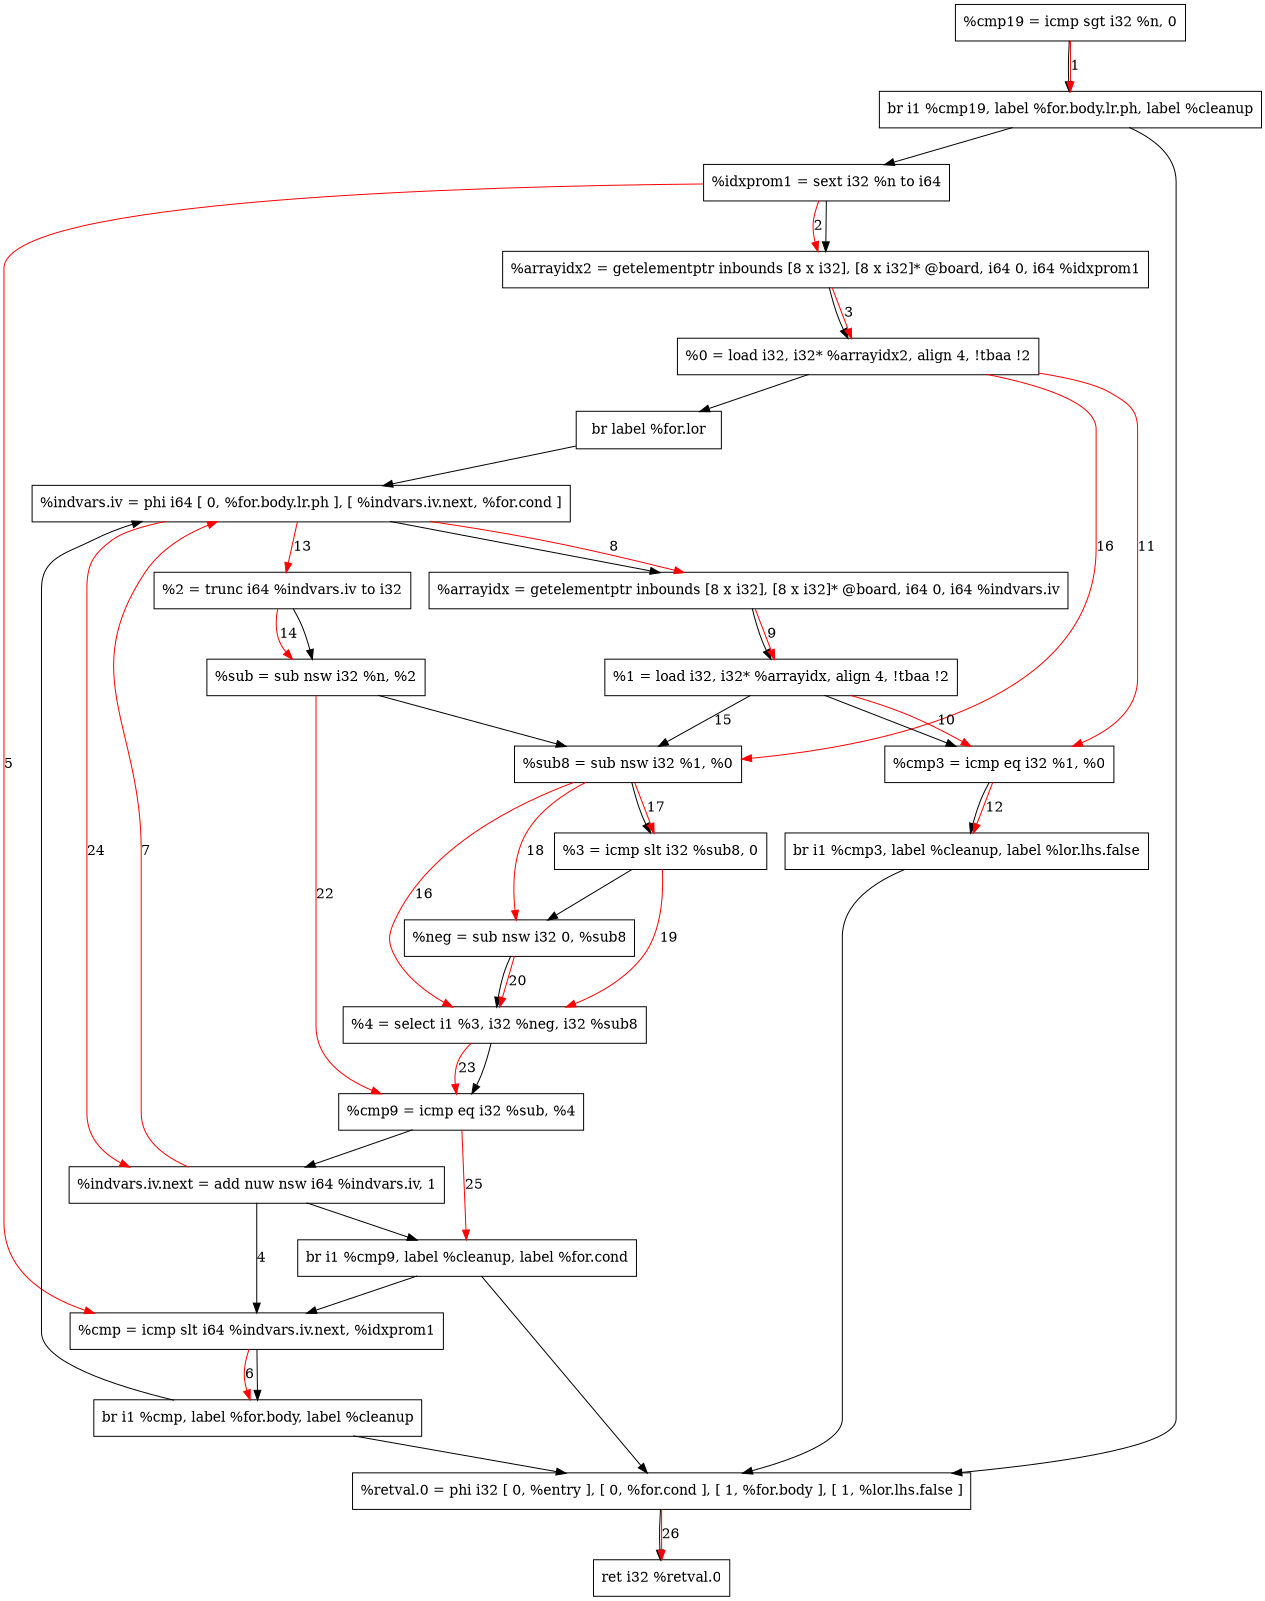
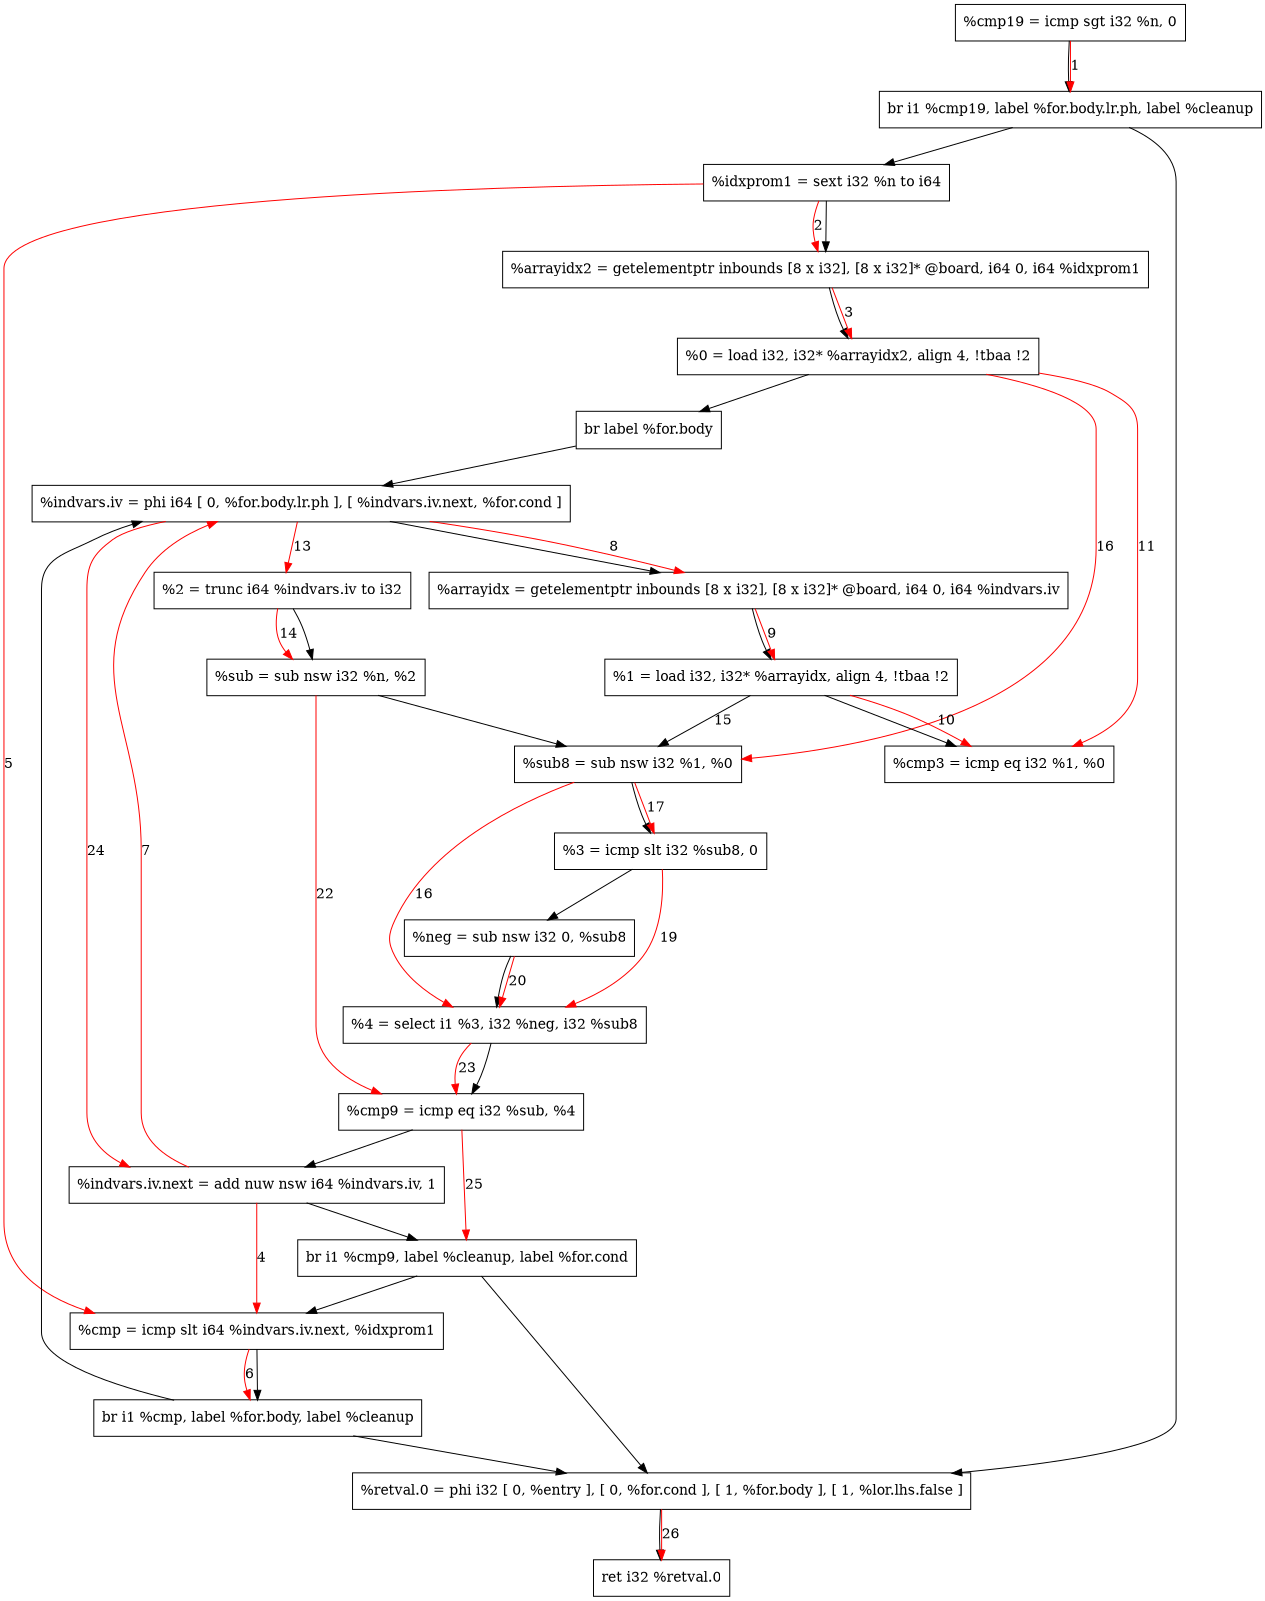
(649, 430) -> (649, 430)
(526, 833) -> none
(967, 851) -> none
(257, 1253) -> (257, 1253)
